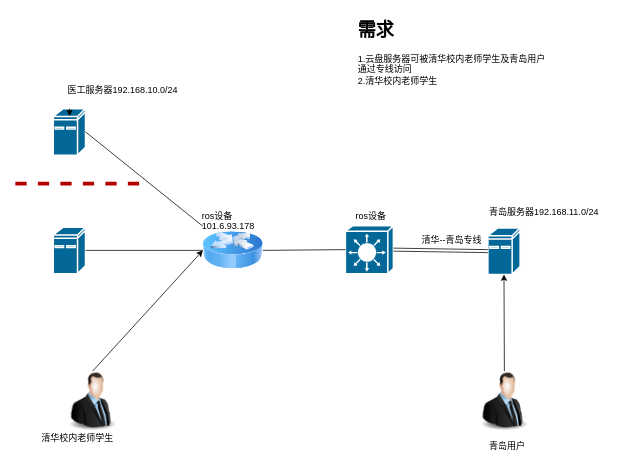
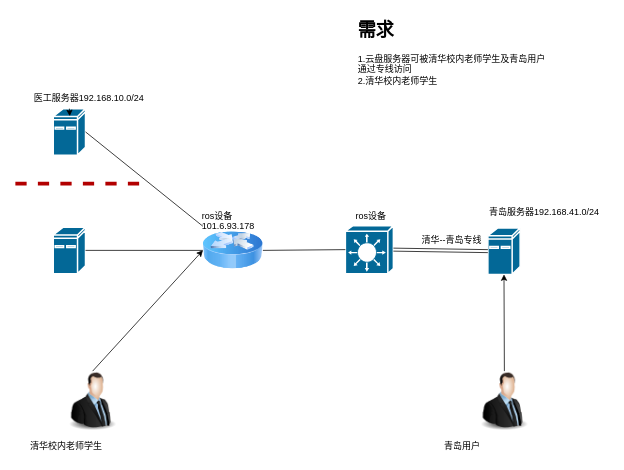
(126, 90) -> (93, 98)
(546, 212) -> (546, 212)
(81, 442) -> (70, 450)
(510, 446) -> (465, 446)
